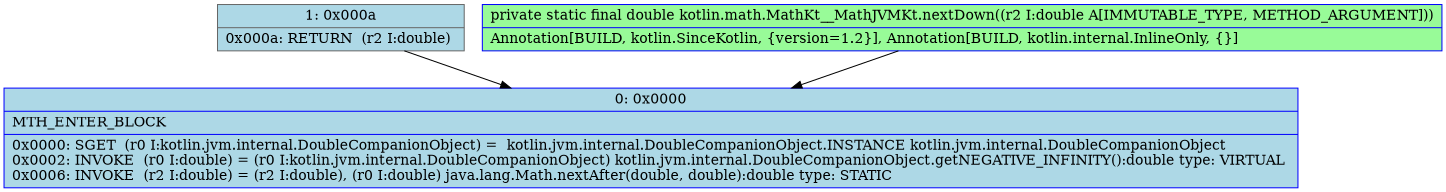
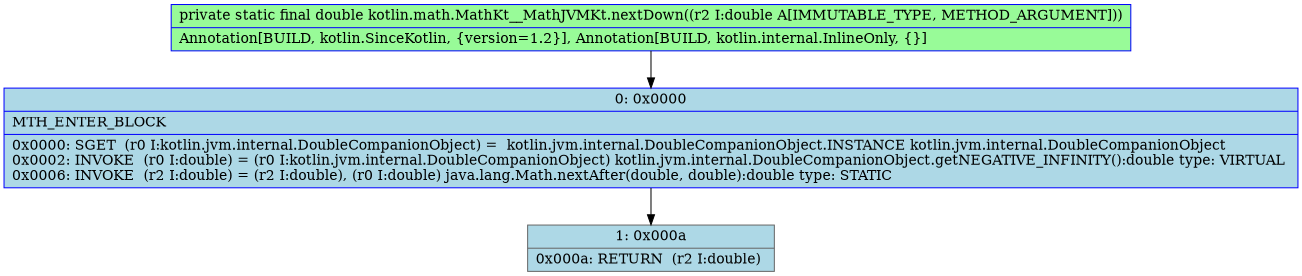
(453, 68) -> (651, 201)
